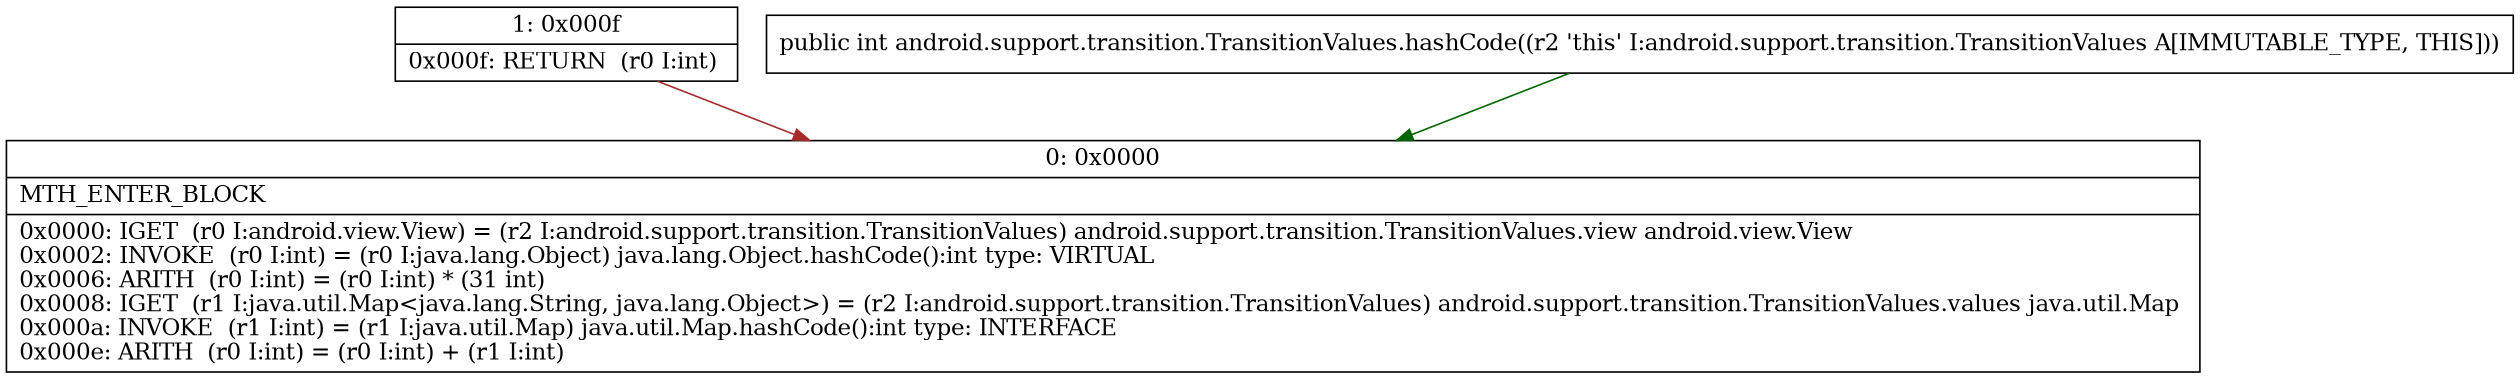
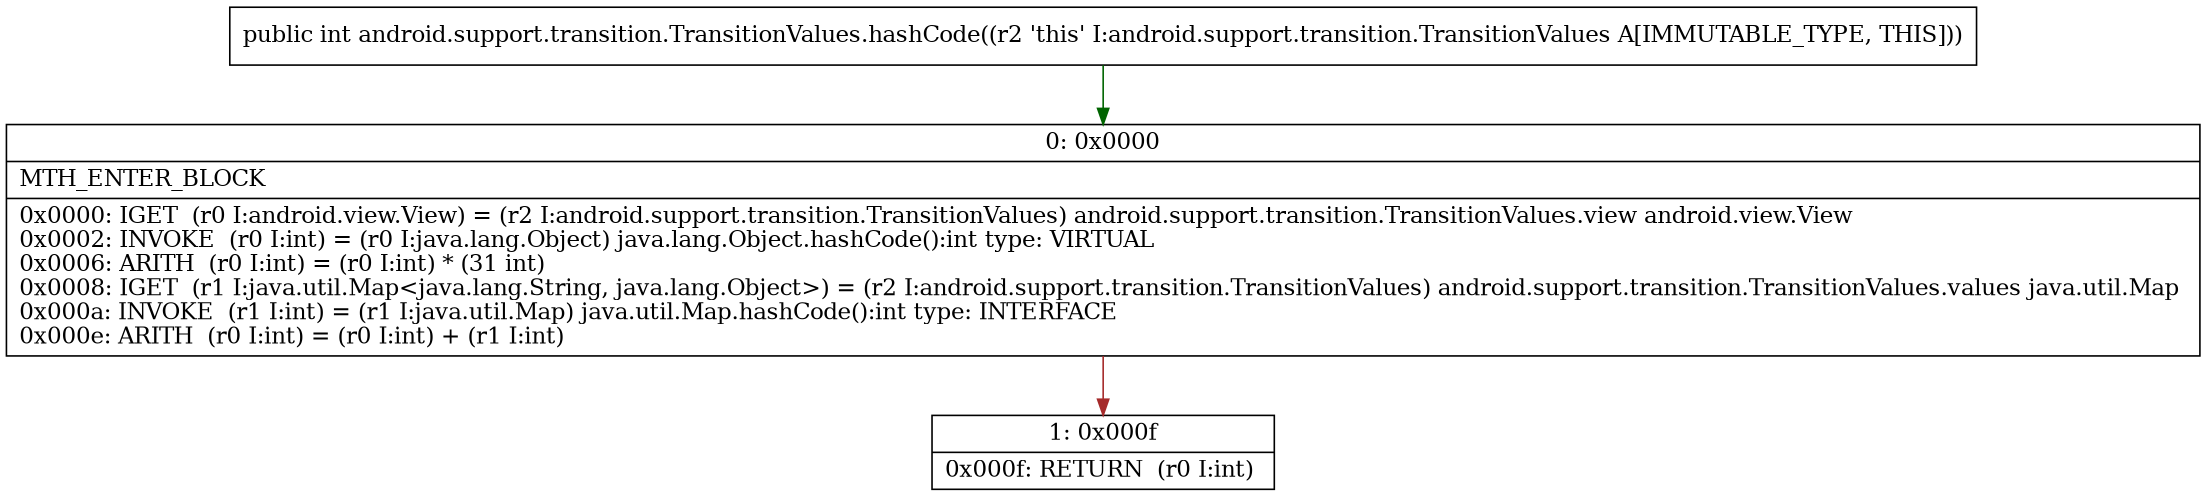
(726, 108) -> (1103, 378)
